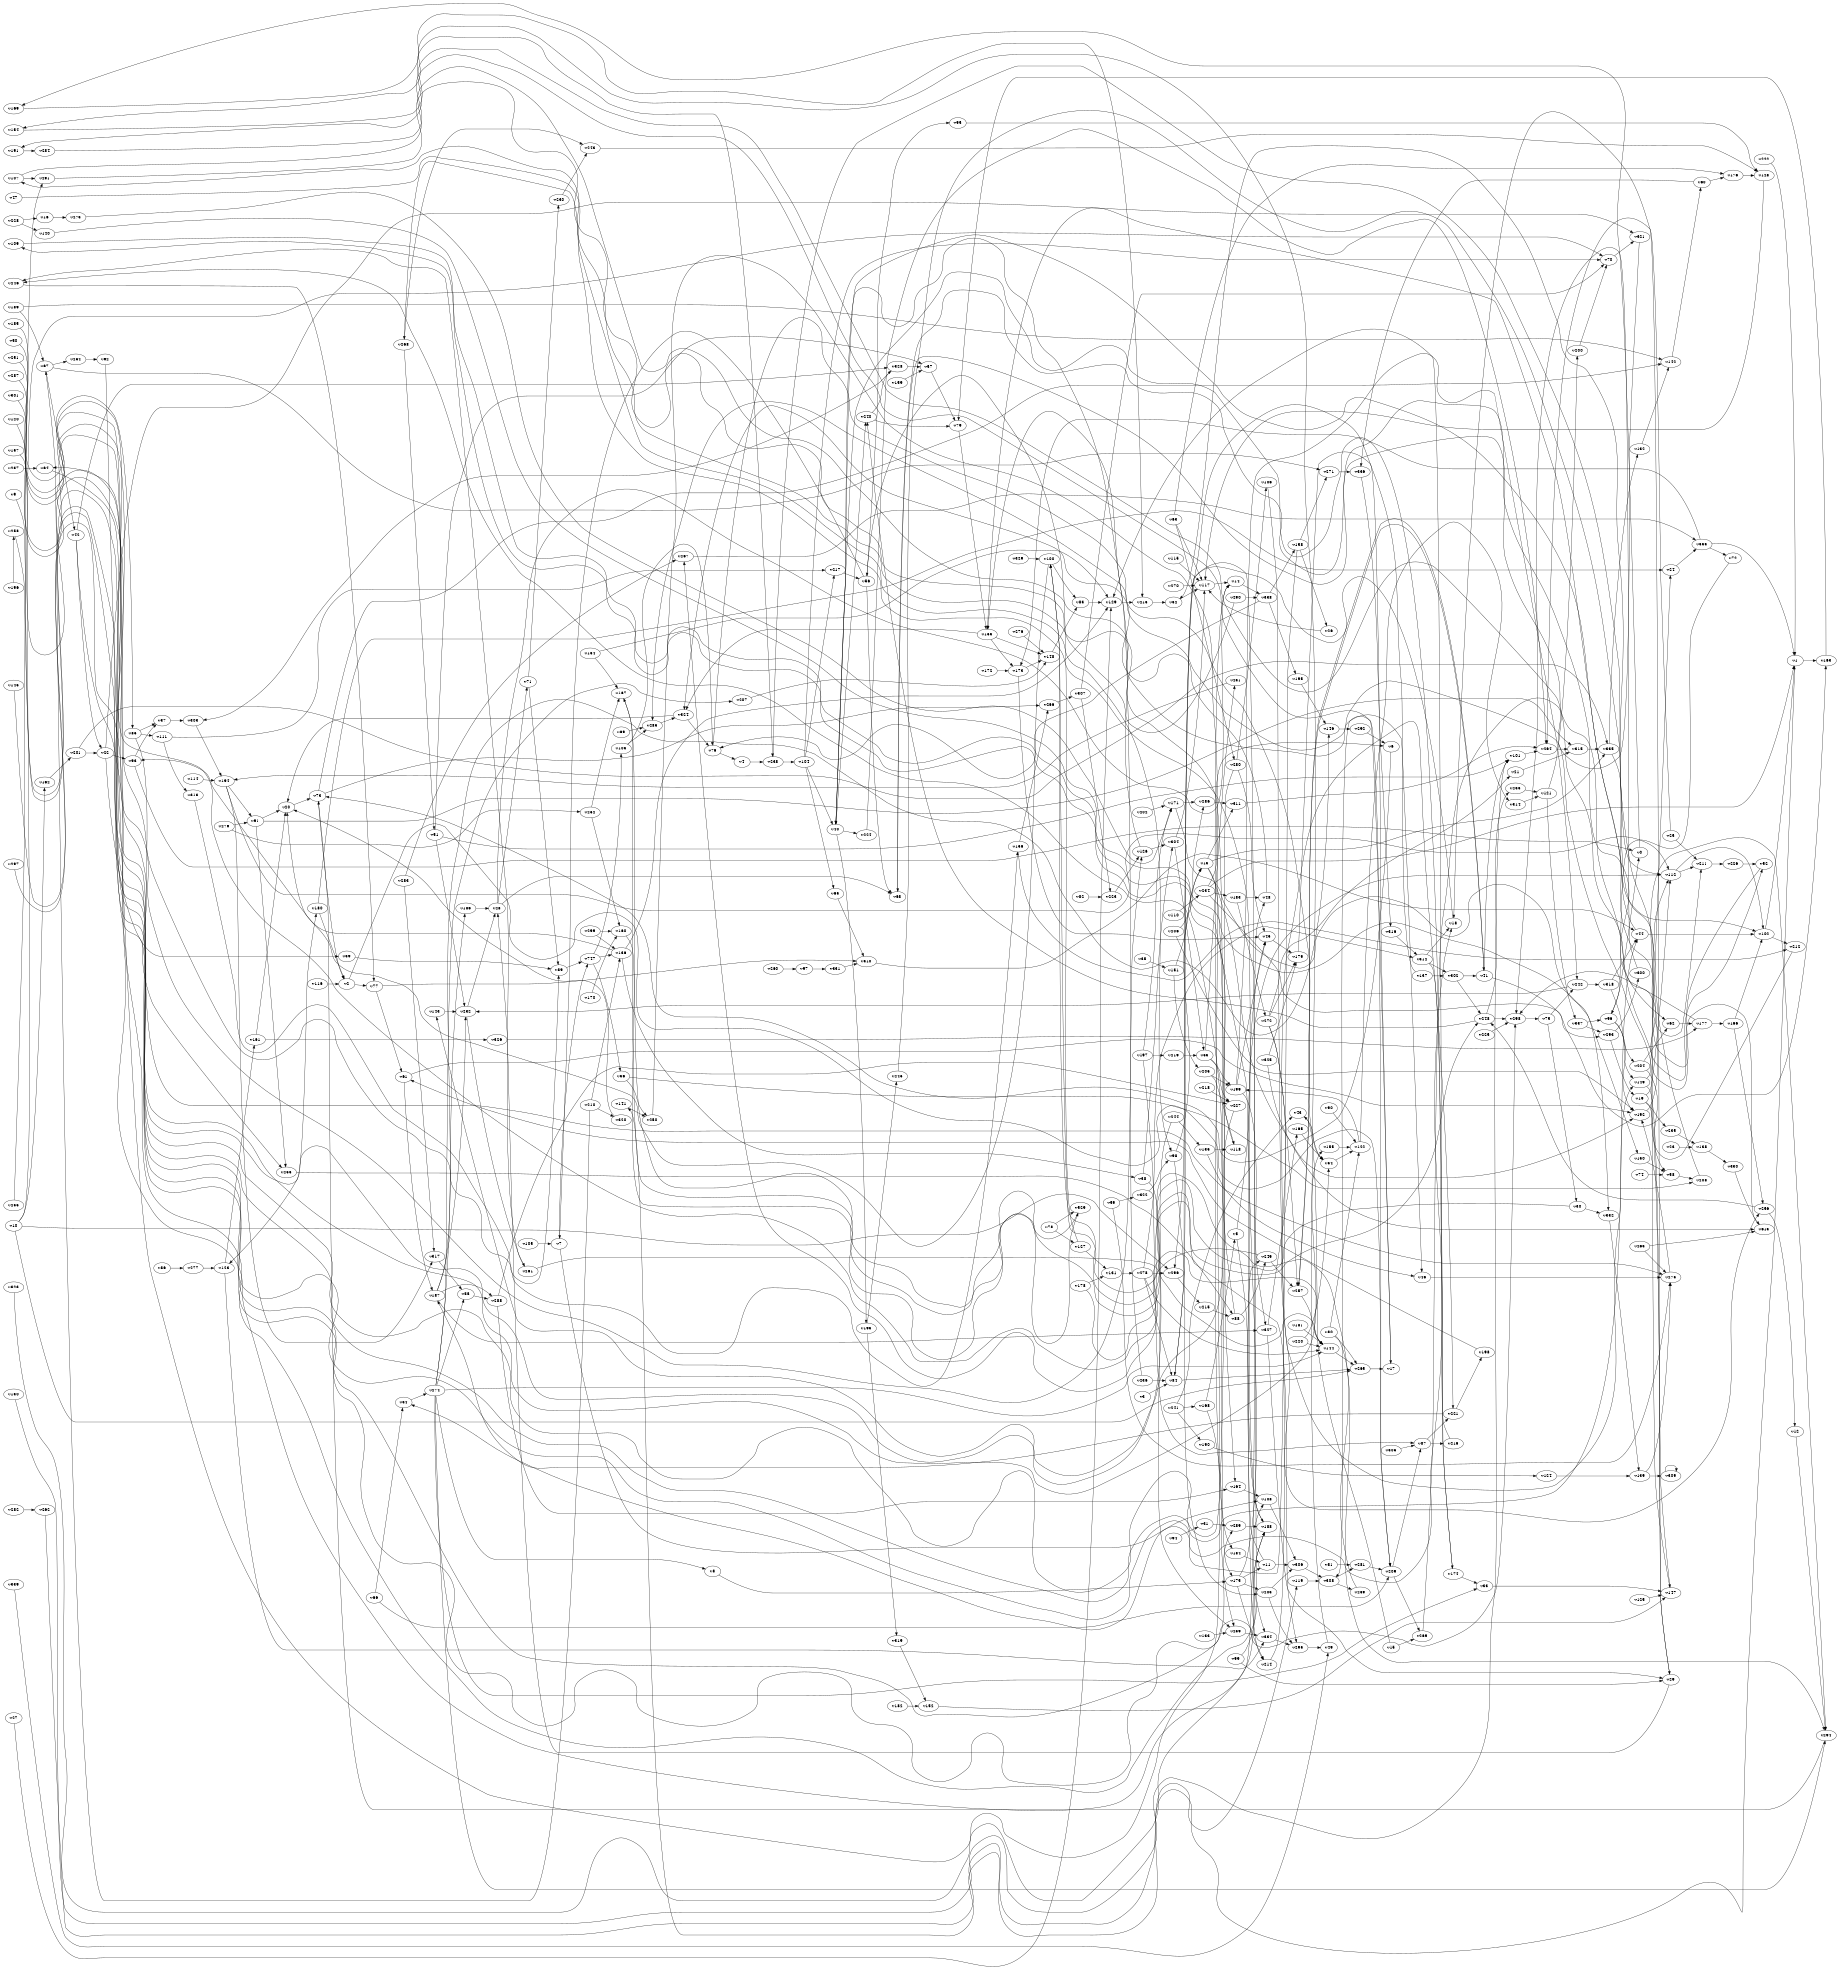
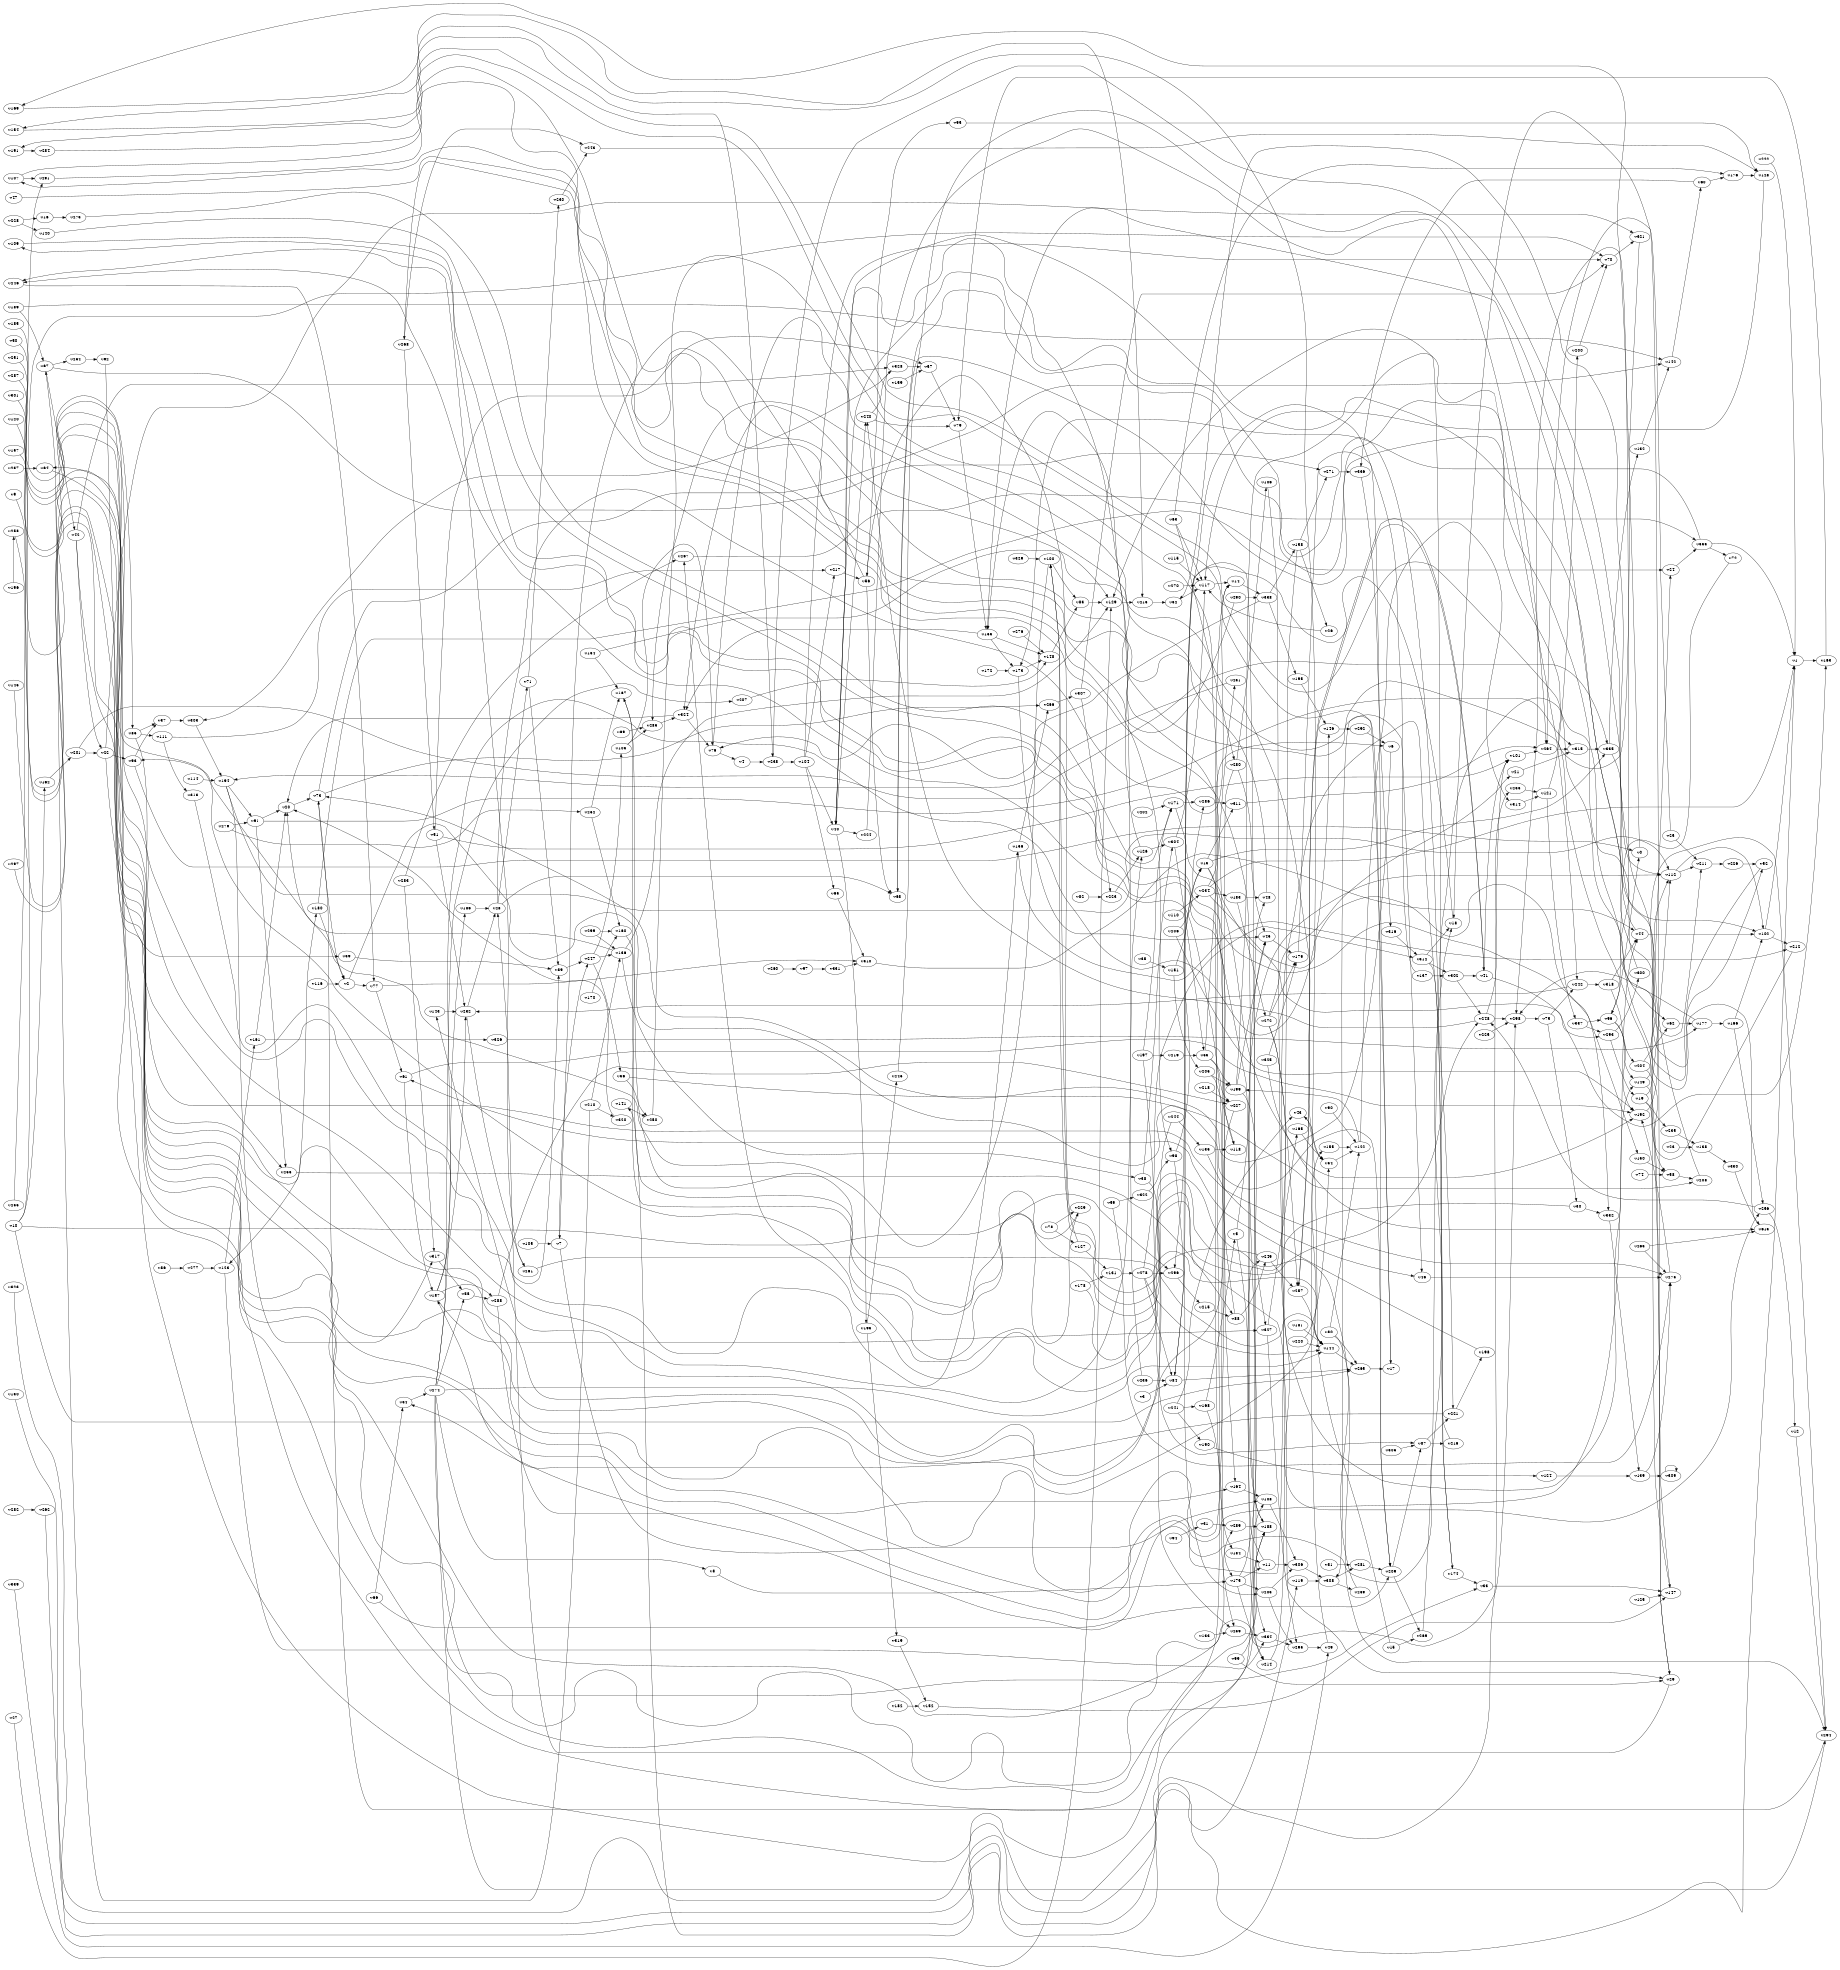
(590, 959) -> (590, 959)
(1080, 1208) -> (1080, 1208)
